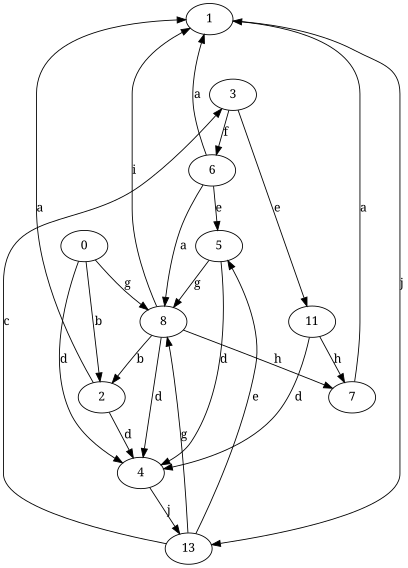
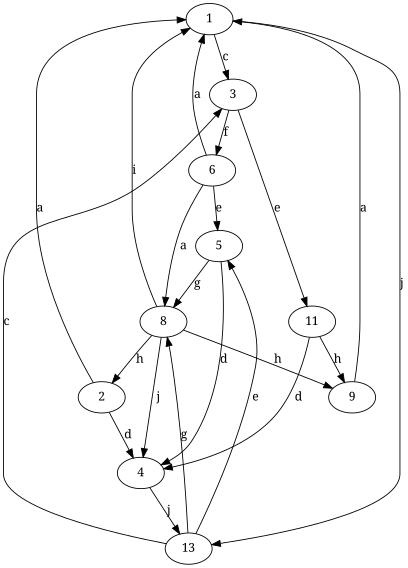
none -> (220, 53)
(84, 246) -> none
(140, 360) -> (140, 360)
(159, 397) -> (159, 397)
(352, 397) -> (352, 397)
